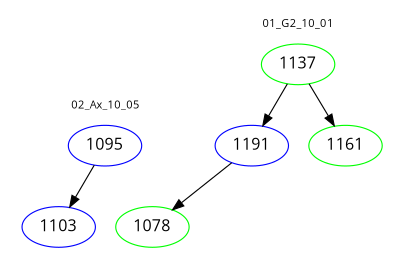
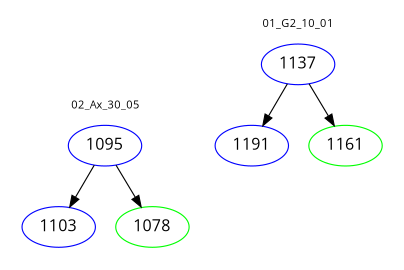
(298, 64) -> (298, 64)
(106, 106) -> (106, 106)
(207, 183) -> (126, 181)
